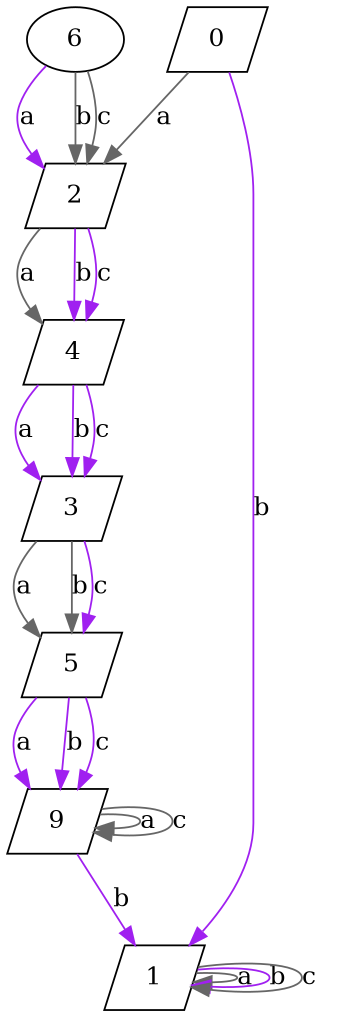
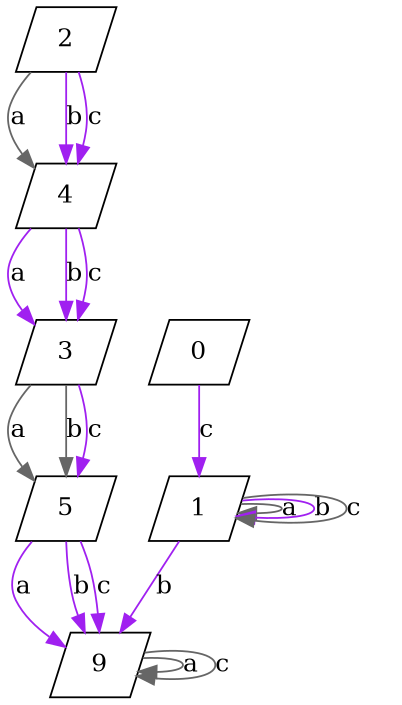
(75, 40) -> none
(153, 111) -> none
(262, 509) -> (206, 430)
(101, 892) -> (155, 579)
